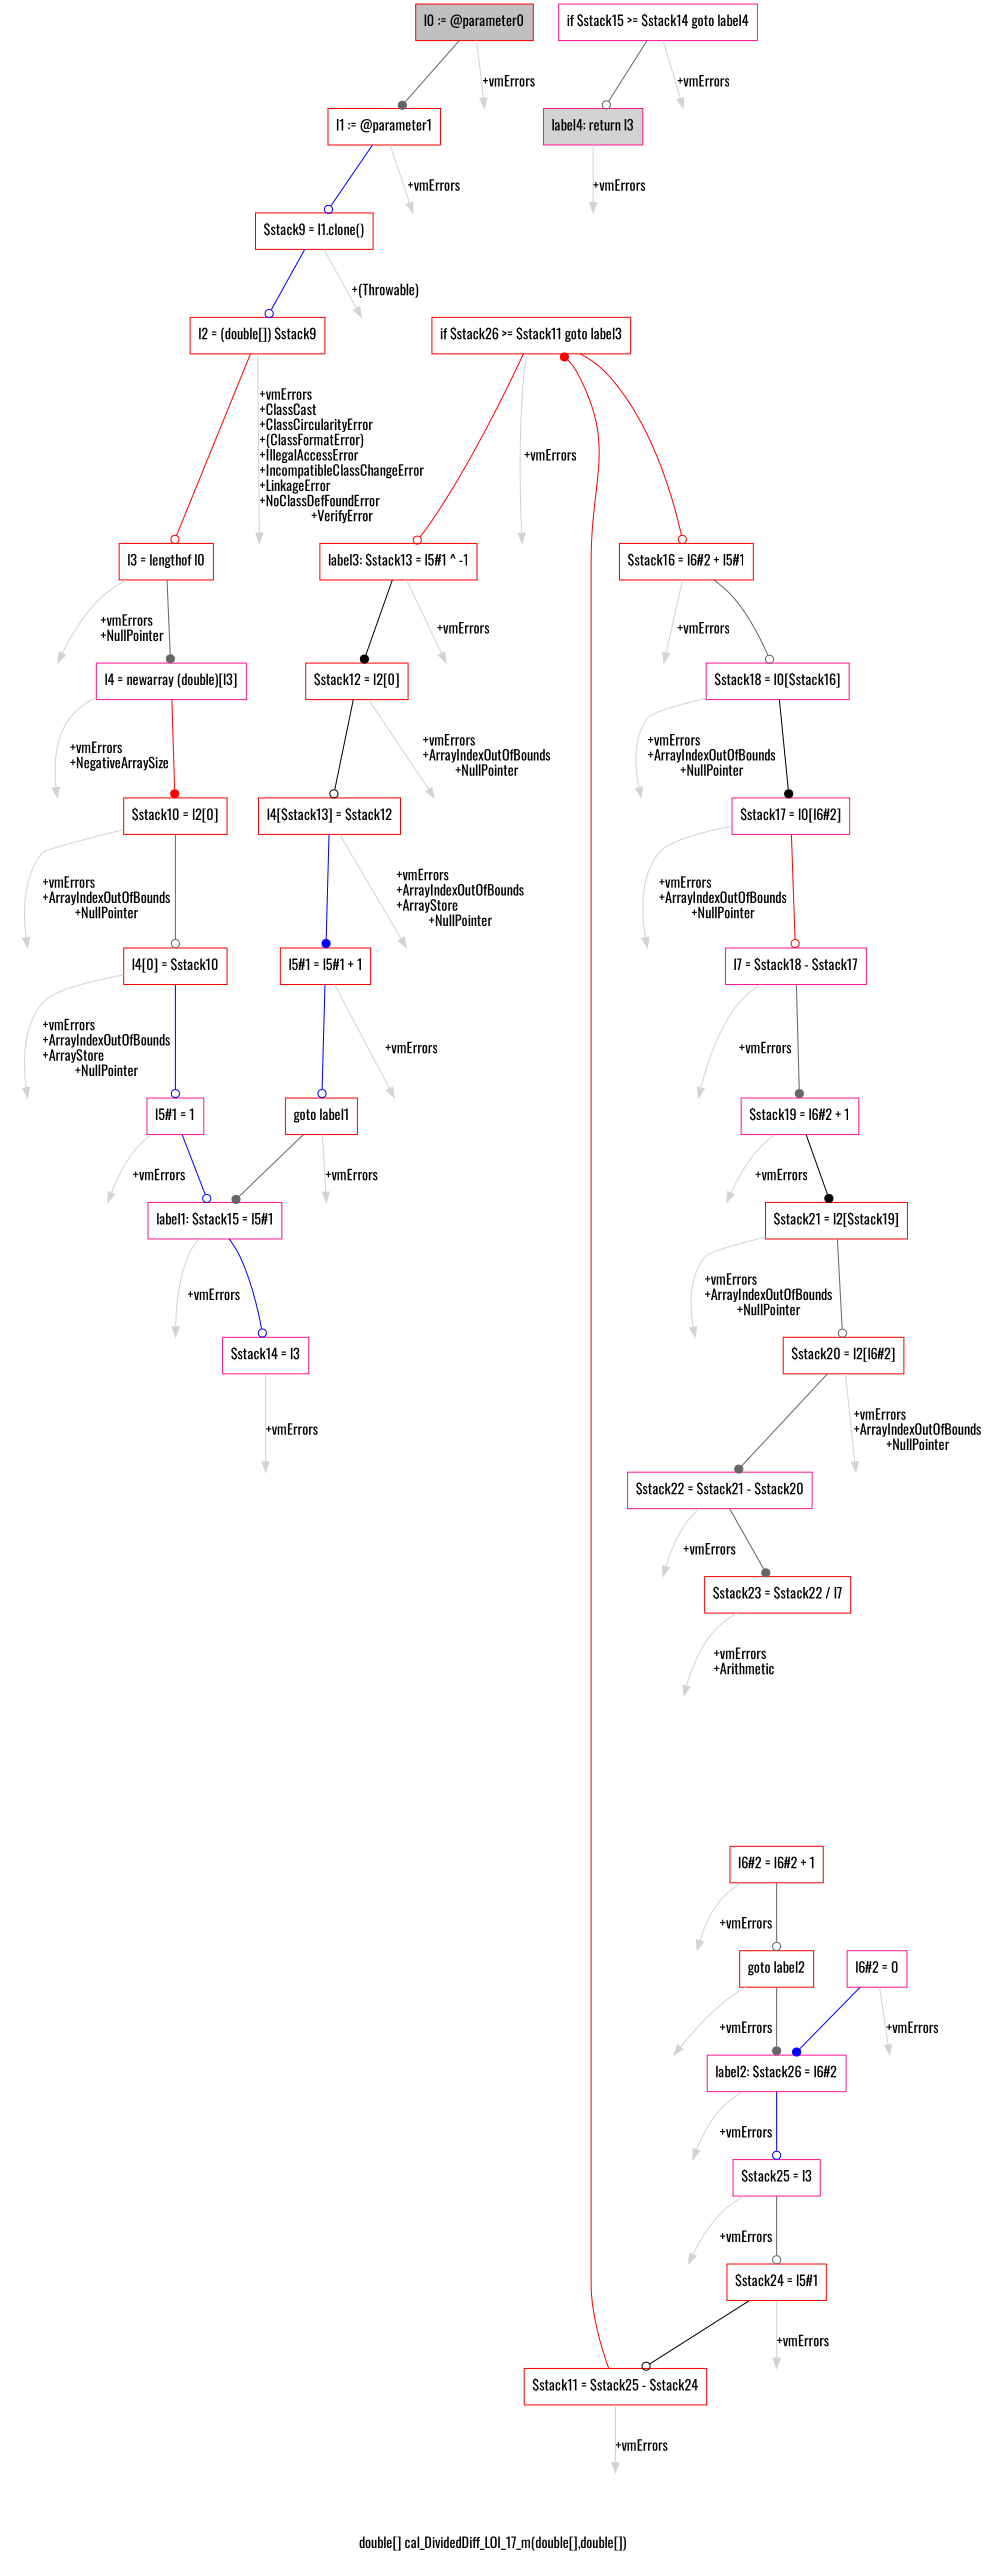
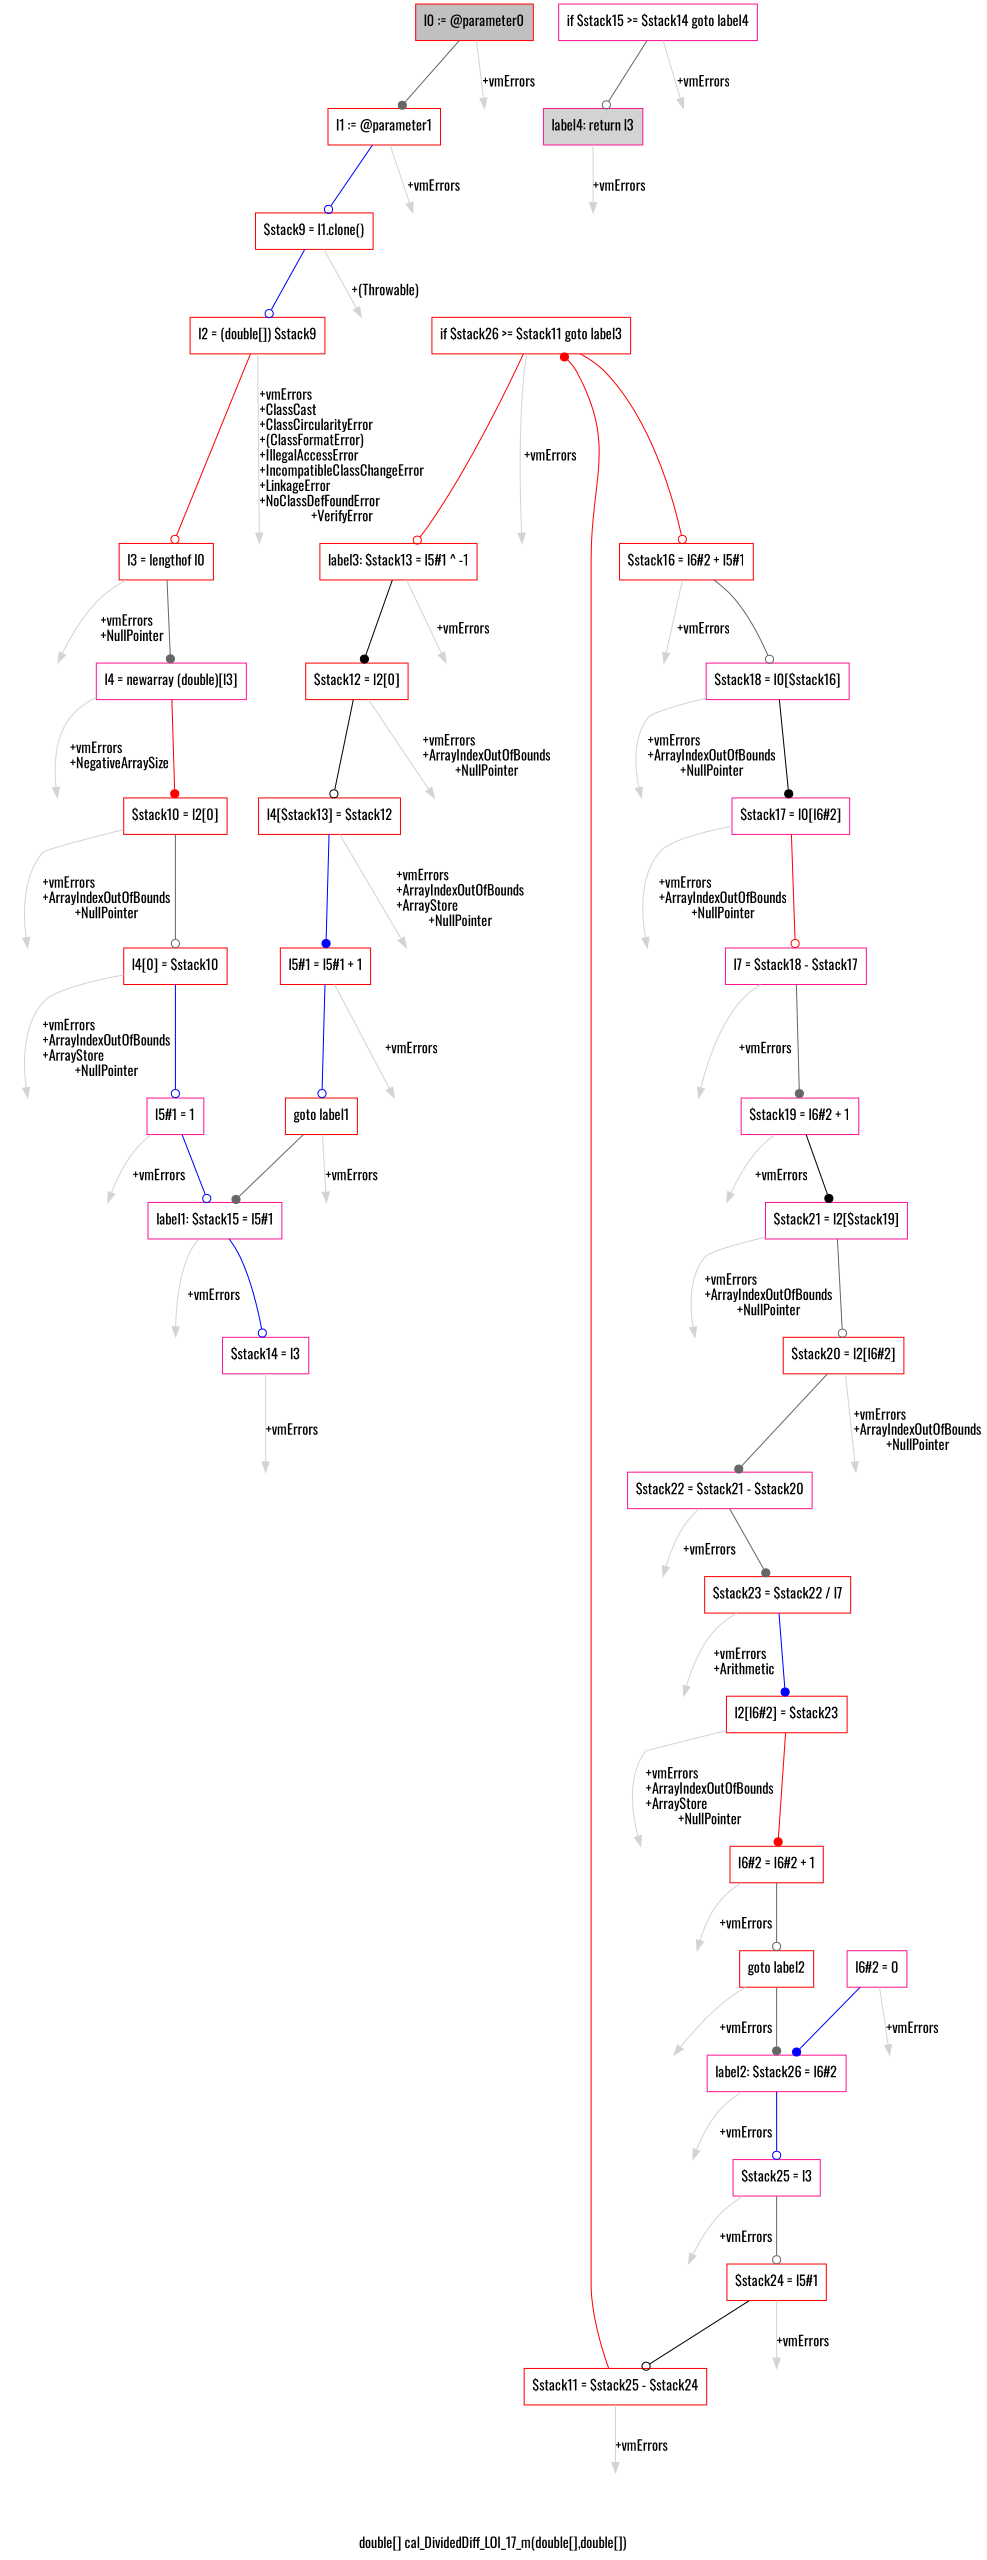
(836, 1221) -> (836, 1221)
none -> (787, 1714)
